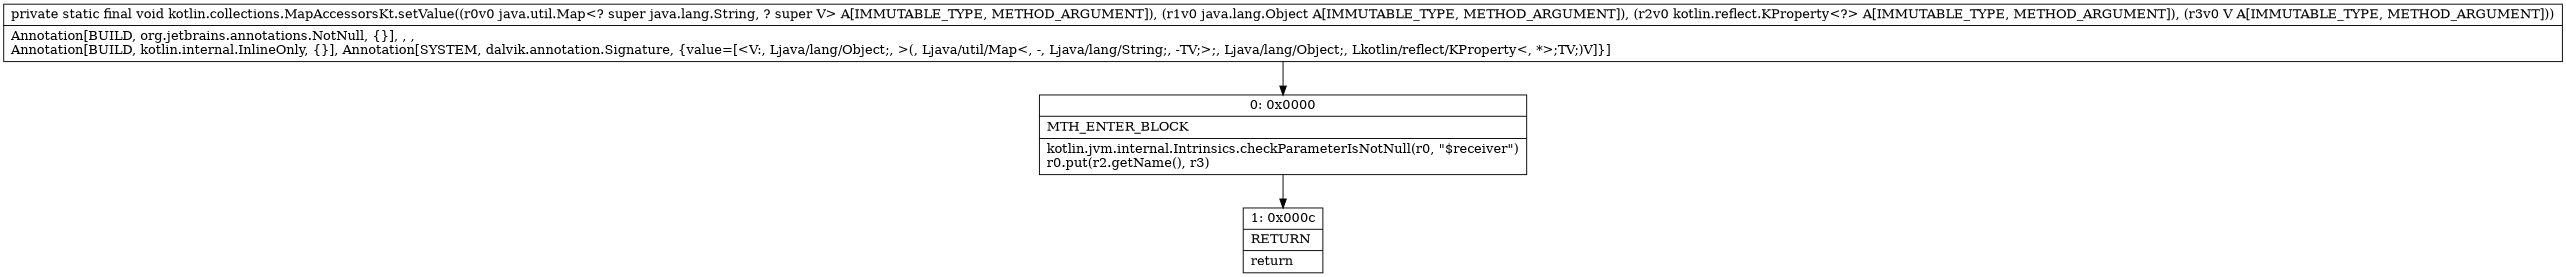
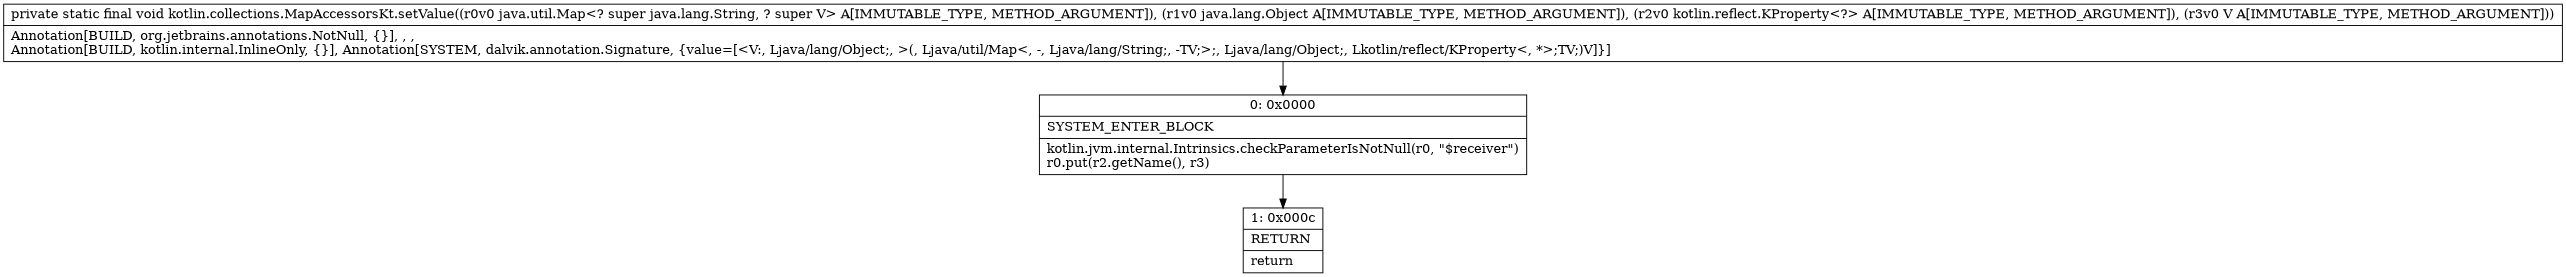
(1118, 127) -> (1131, 127)
